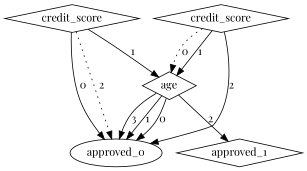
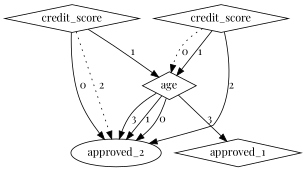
(211, 119) -> (210, 119)
(116, 153) -> (116, 153)
